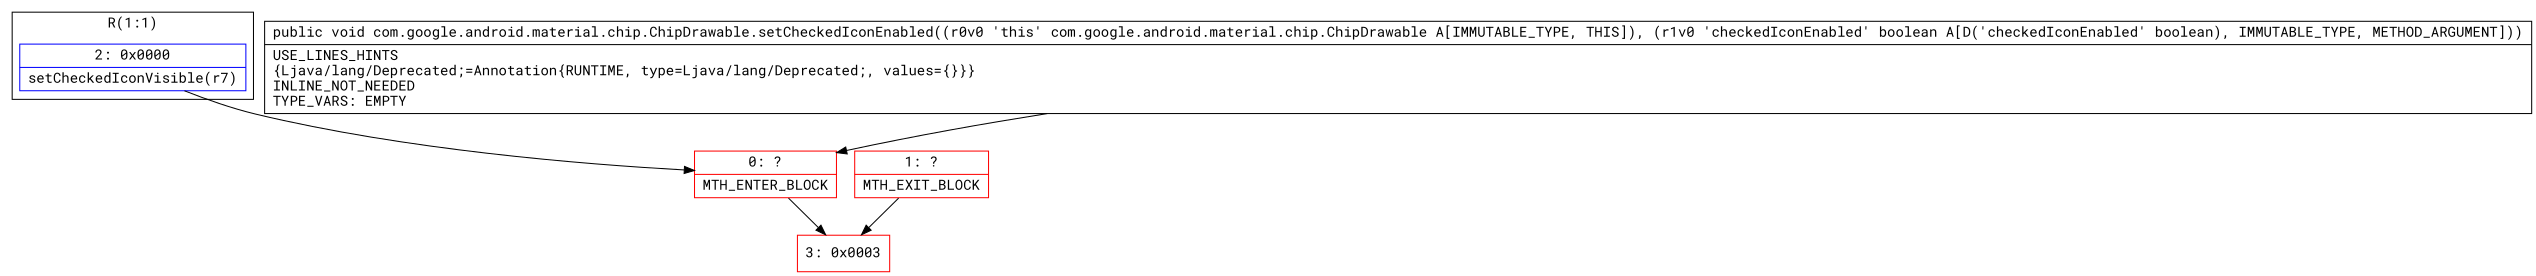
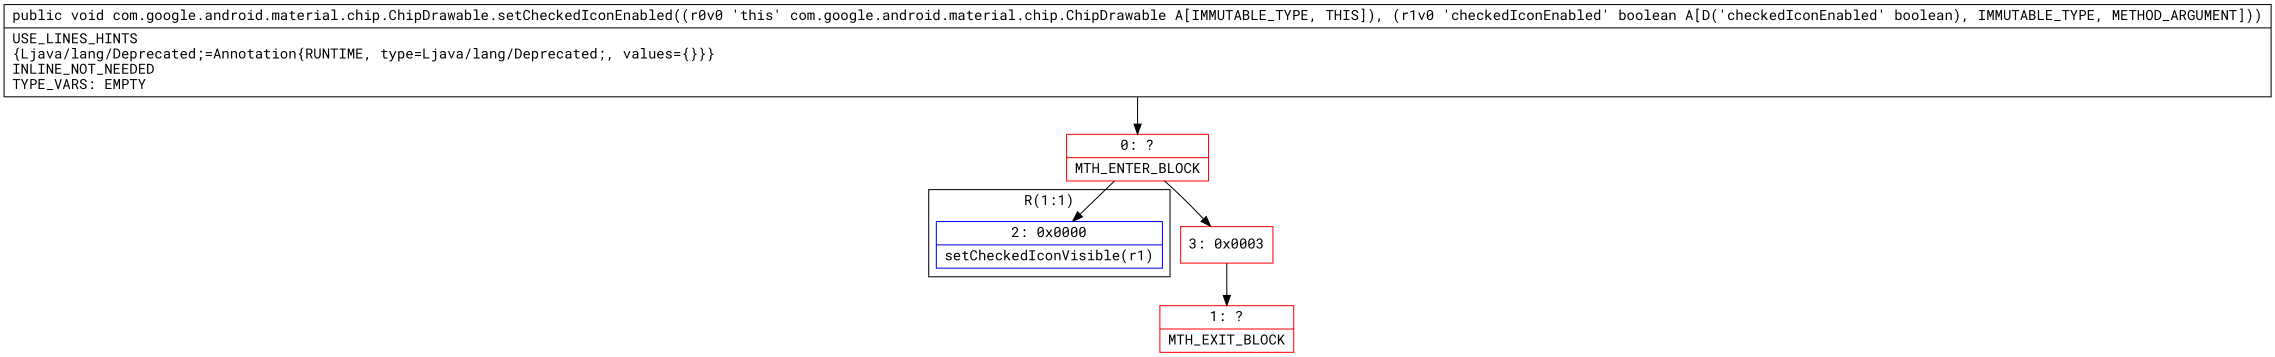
(133, 79) -> (1049, 256)
(432, 146) -> (1097, 198)
(884, 213) -> (1227, 279)
